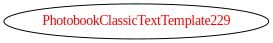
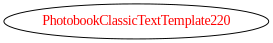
(136, 21) -> (136, 21)
